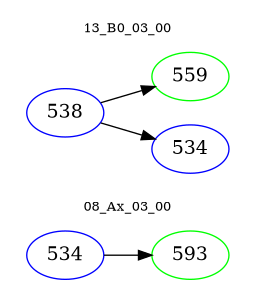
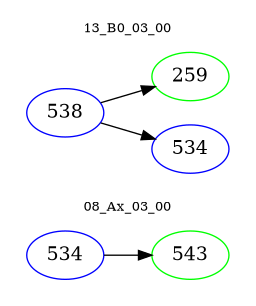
(190, 77) -> (190, 77)
(190, 255) -> (190, 255)
